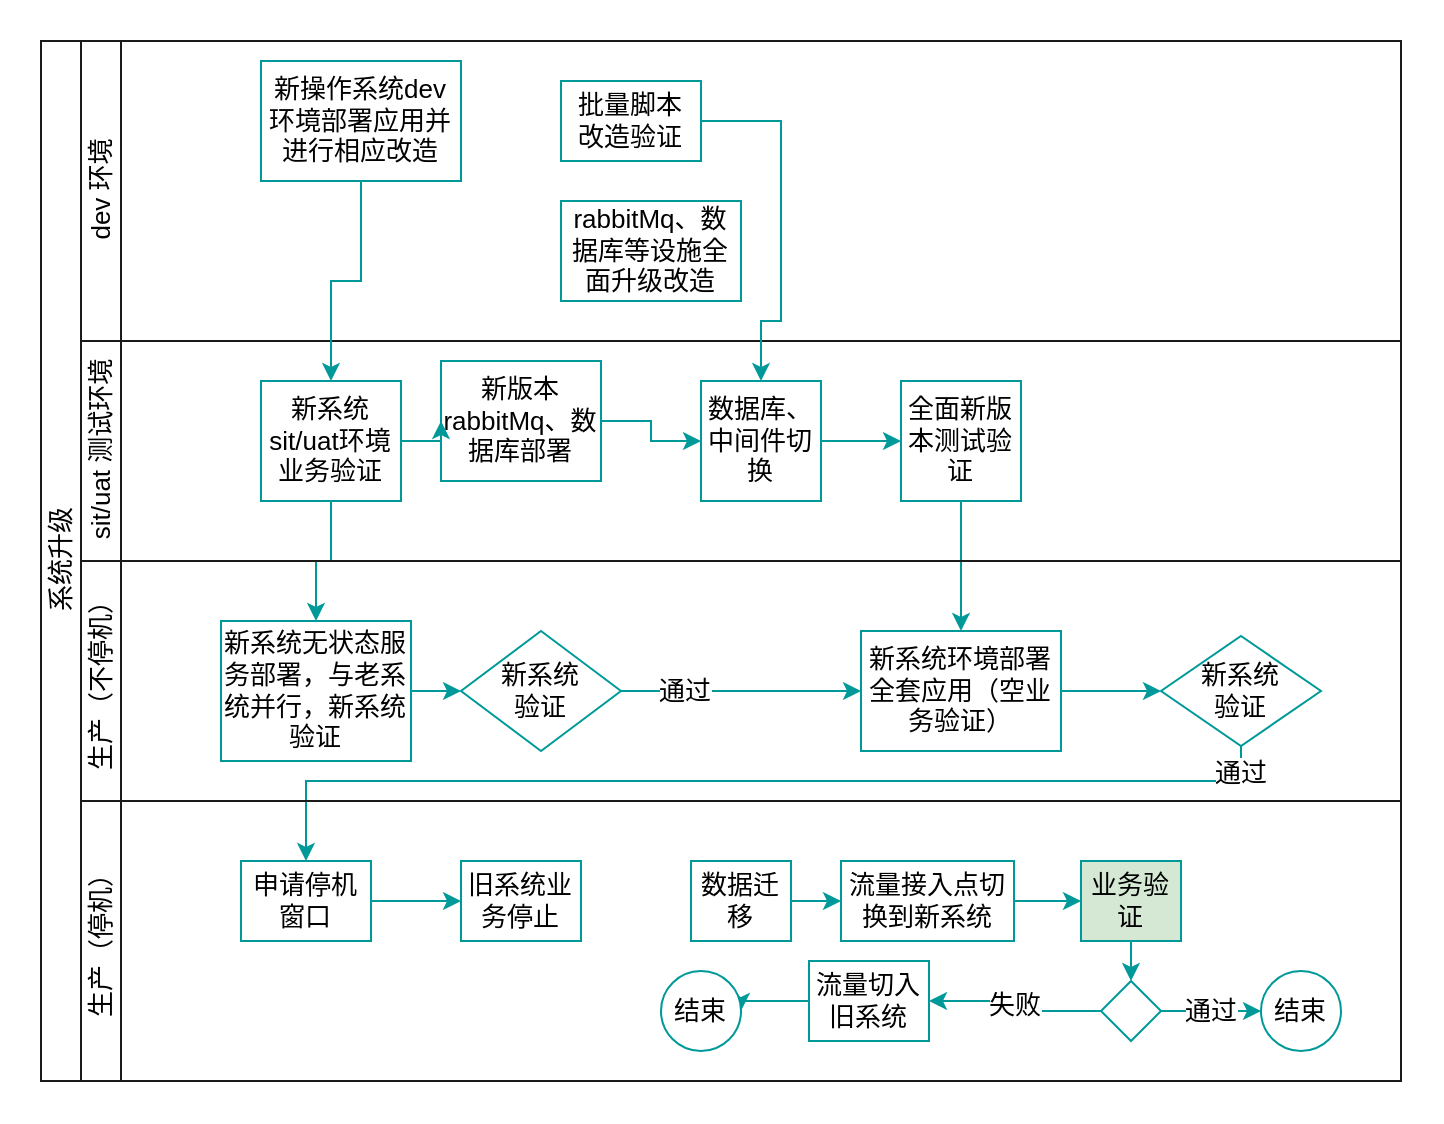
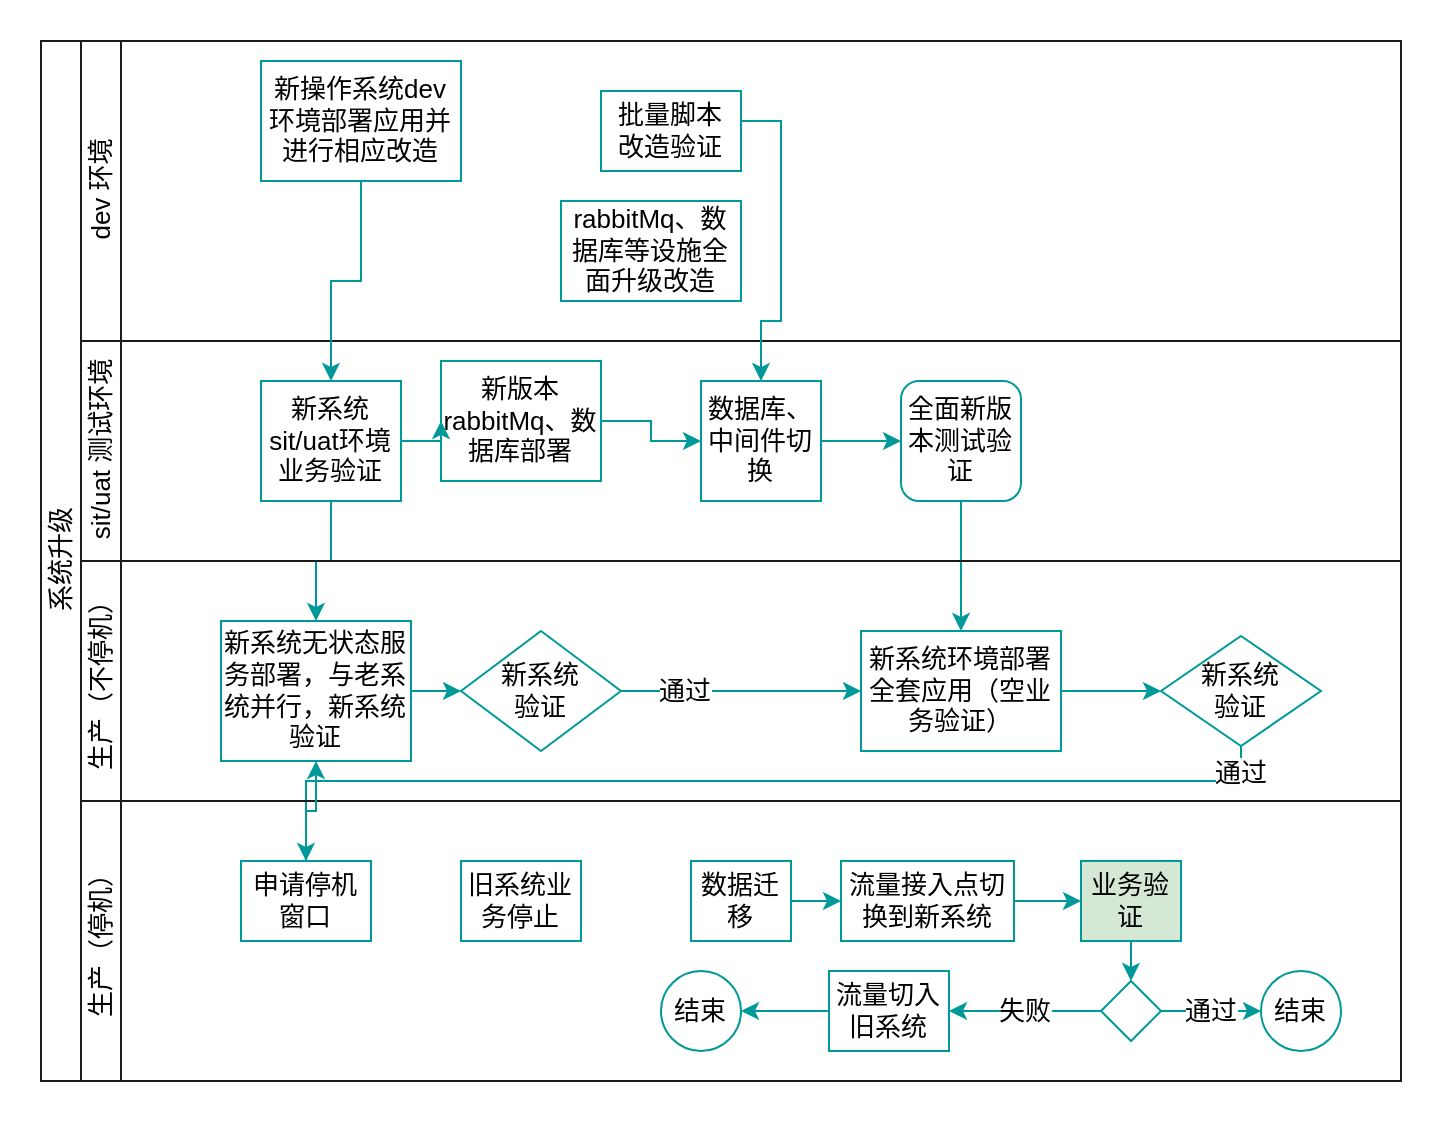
(631, 121) -> (671, 131)
(961, 441) -> (961, 441)
(409, 901) -> (316, 786)
(869, 1001) -> (889, 1011)
